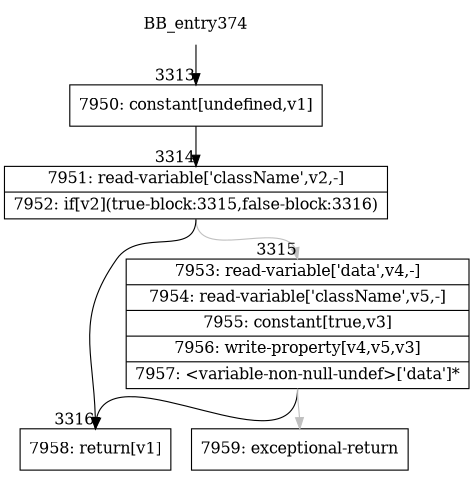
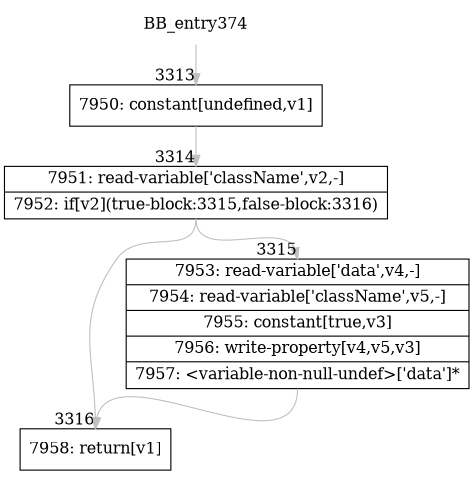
(196, 59) -> (196, 59)
(196, 141) -> (196, 141)
(100, 288) -> (100, 288)
(202, 410) -> (202, 410)
(300, 449) -> none
